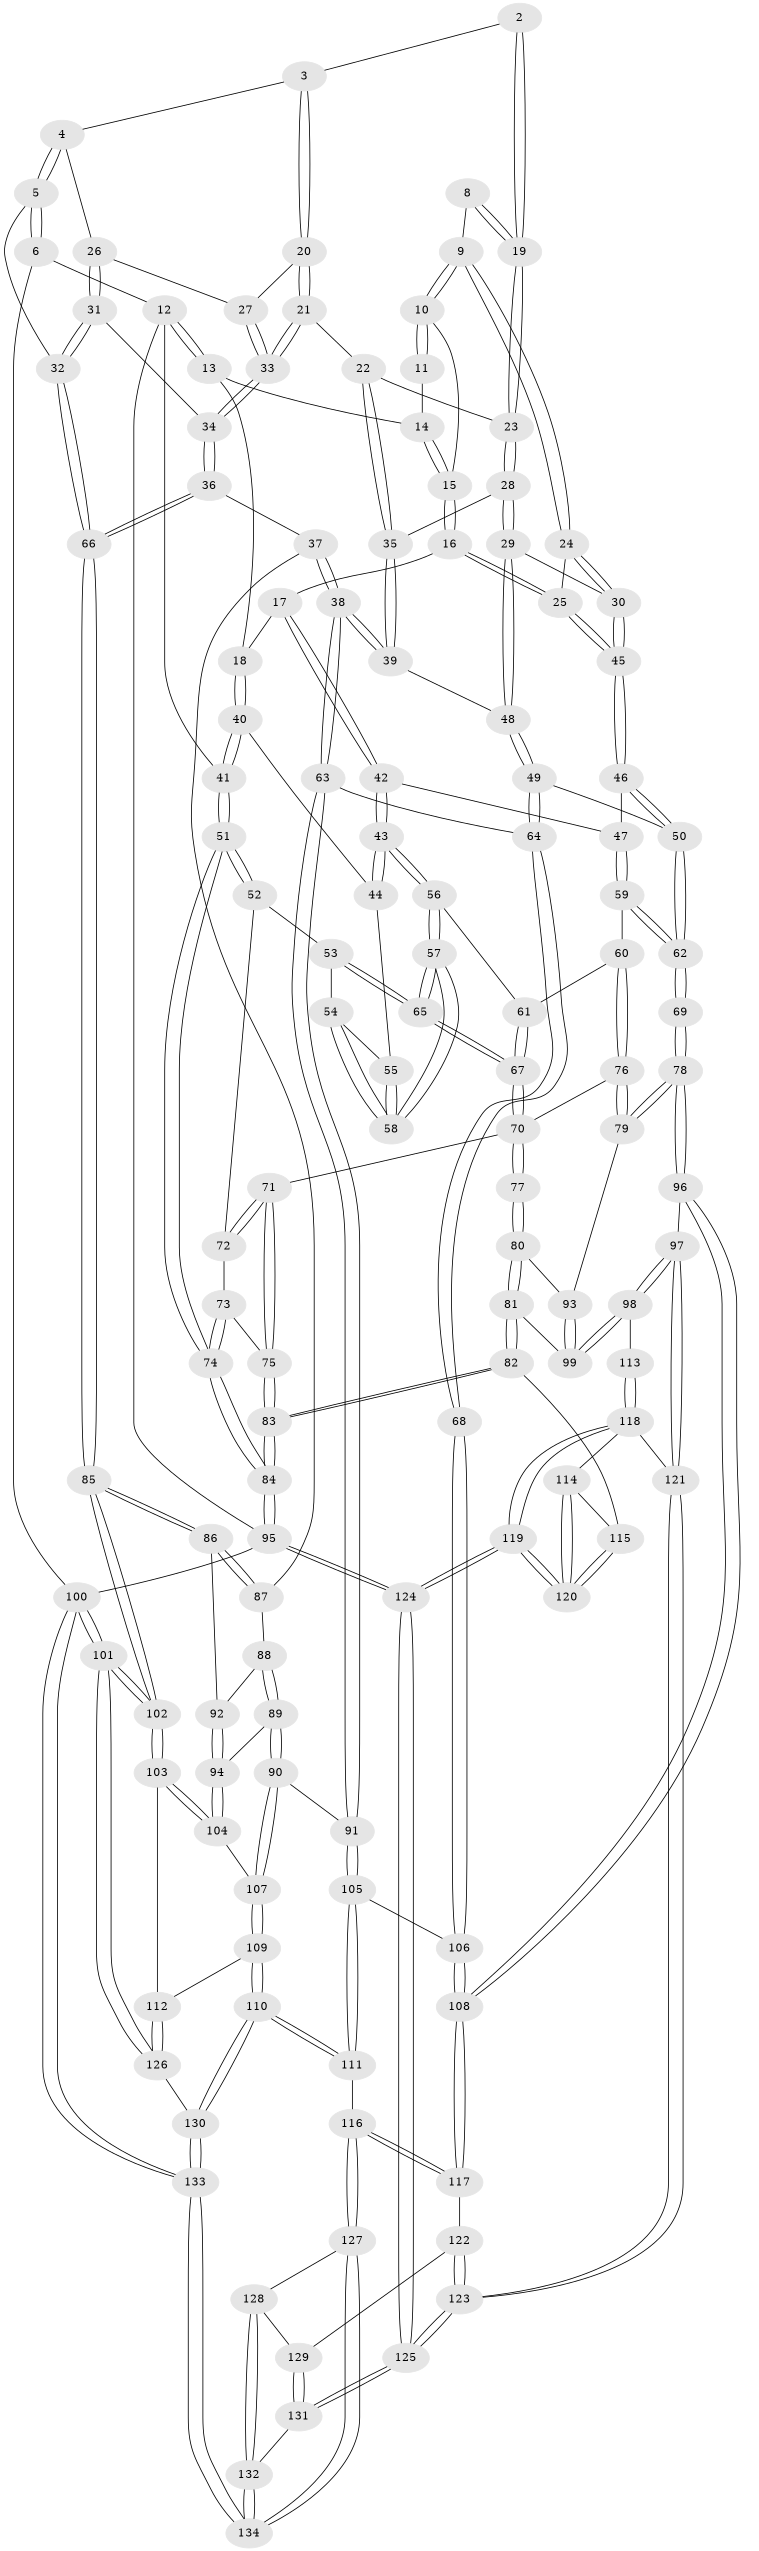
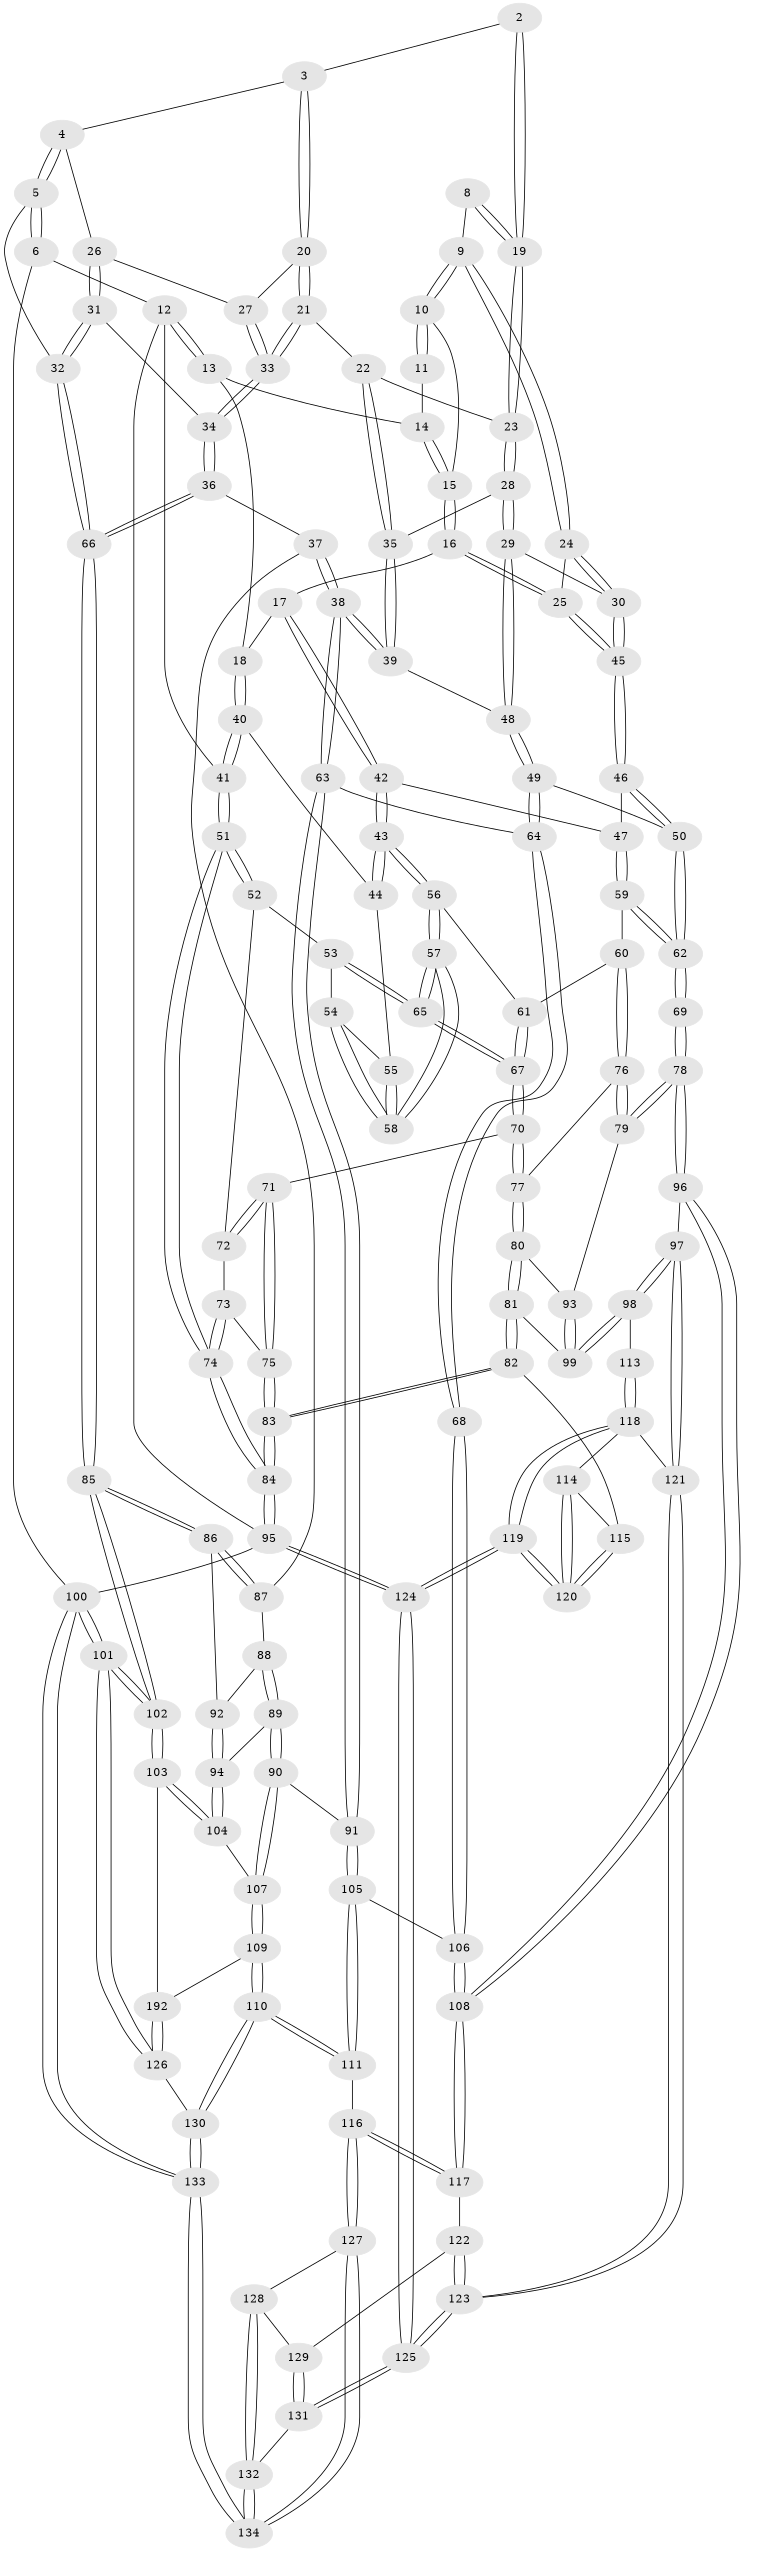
(570, 1100) -> (570, 1129)
(157, 2007) -> (157, 2007)
